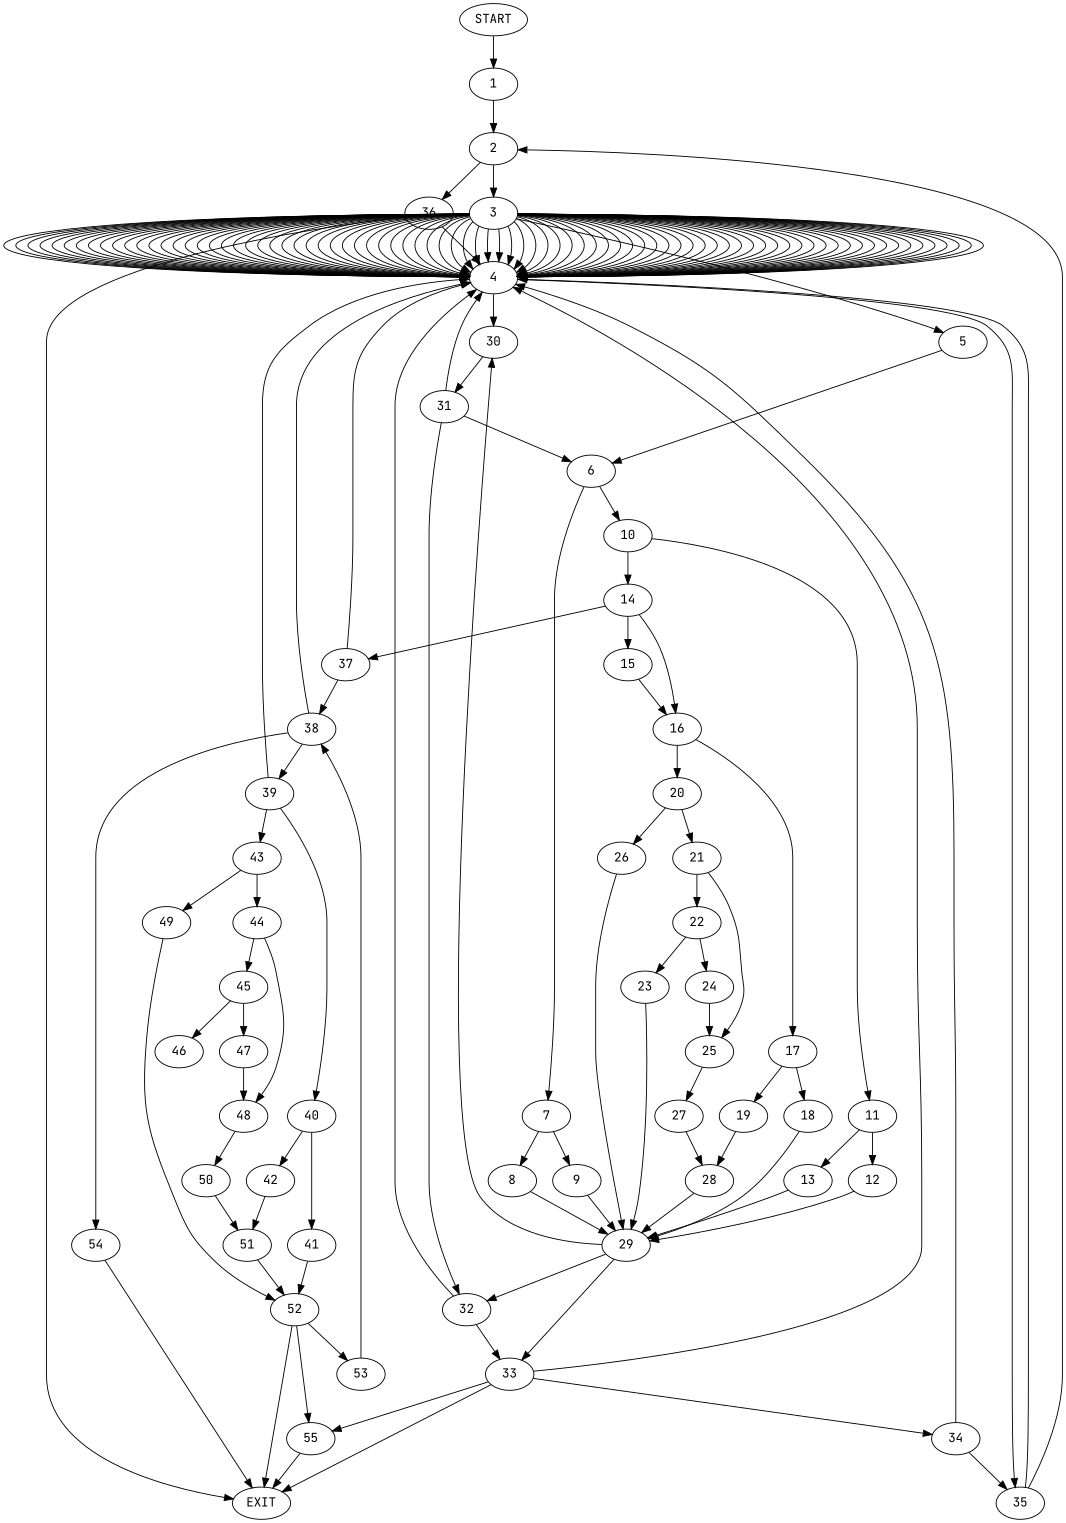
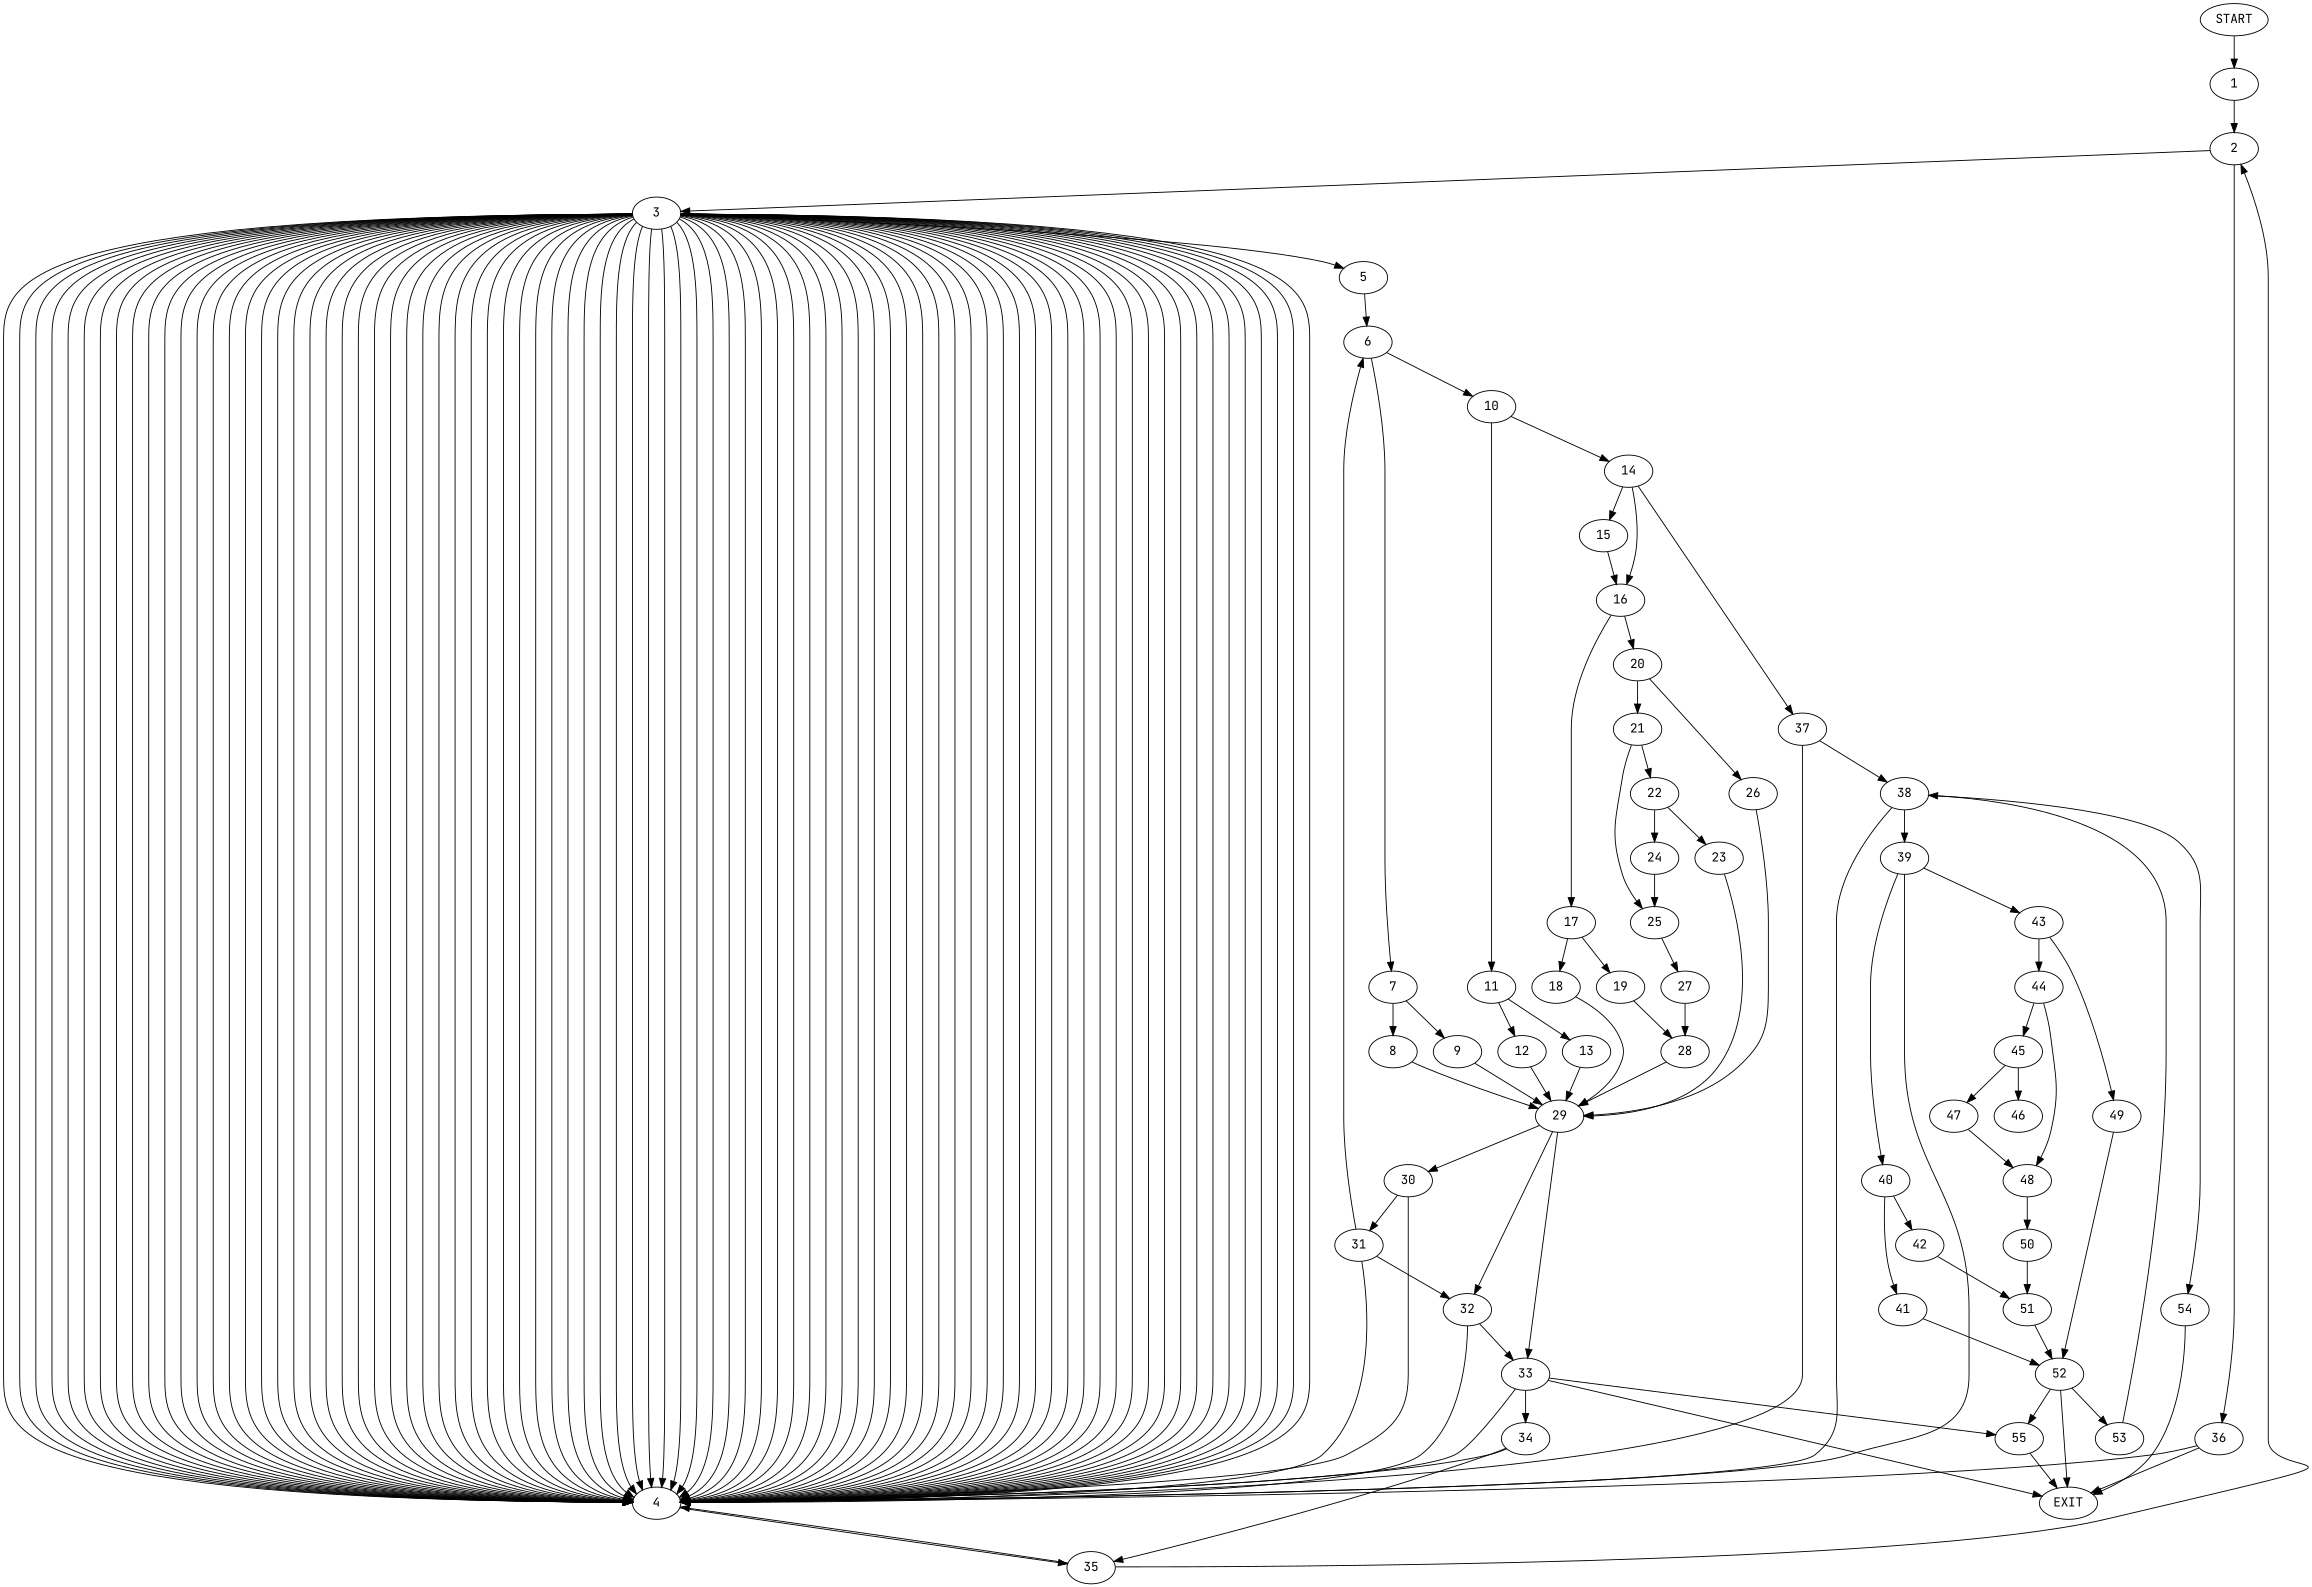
(494, 306) -> (1326, 1460)
